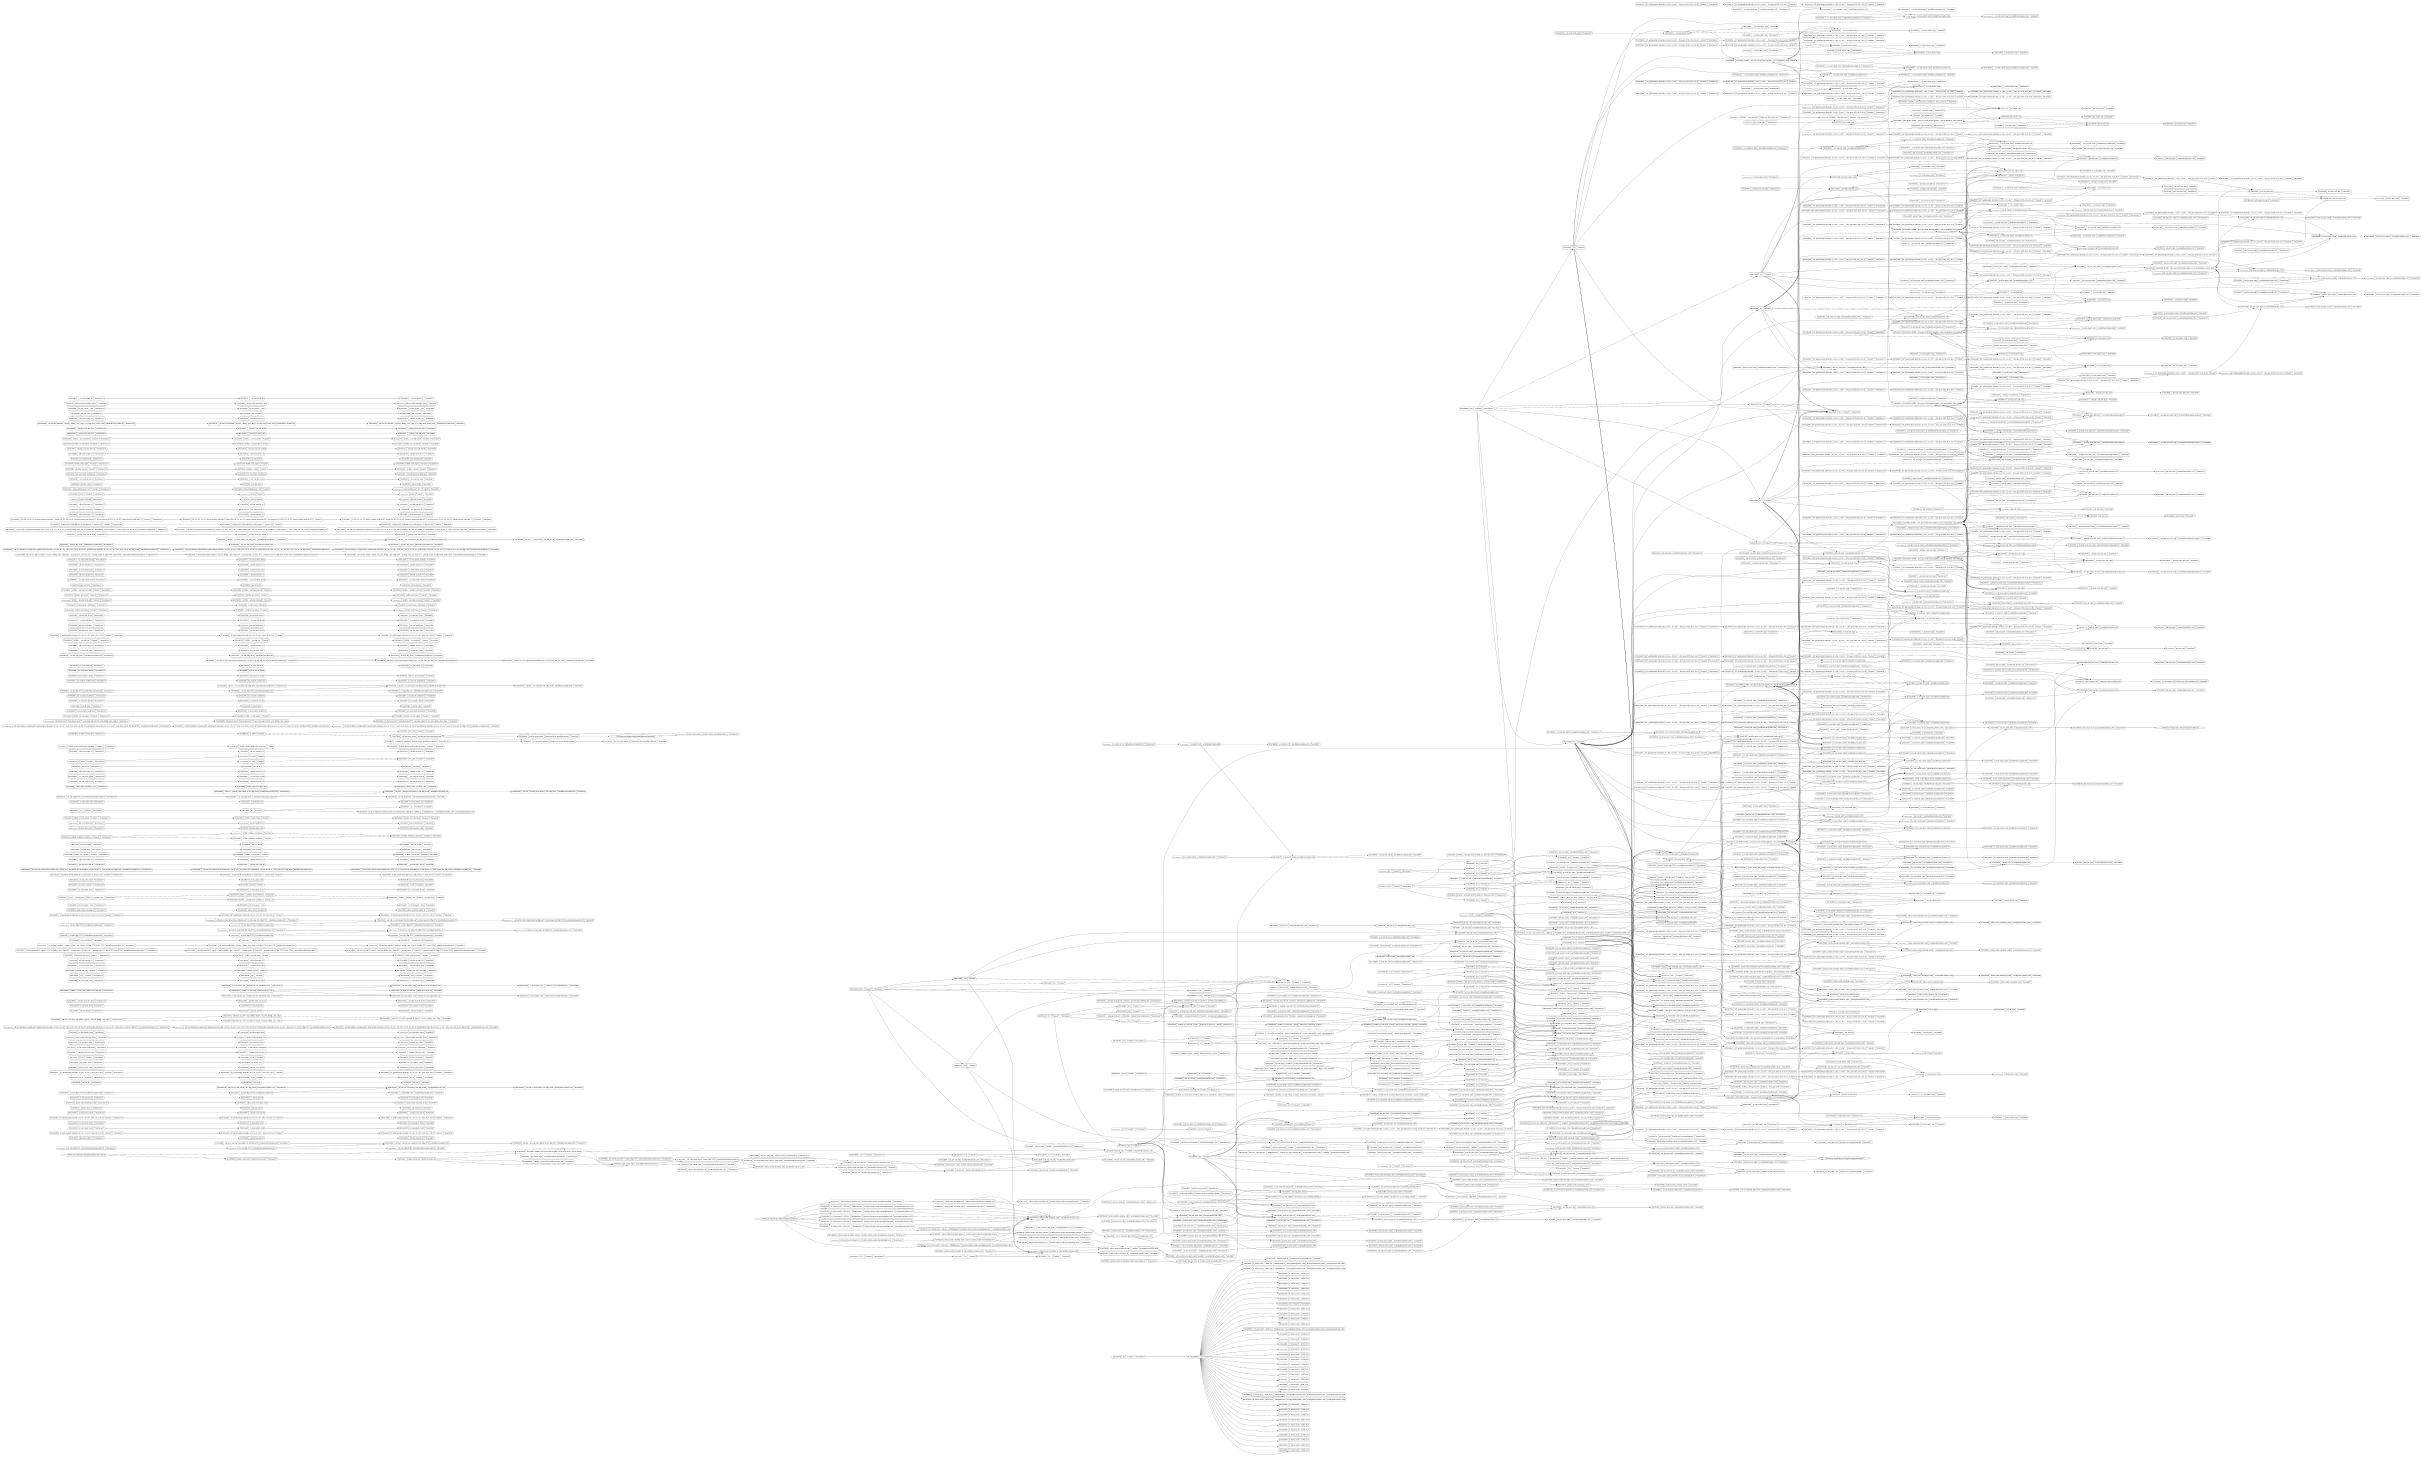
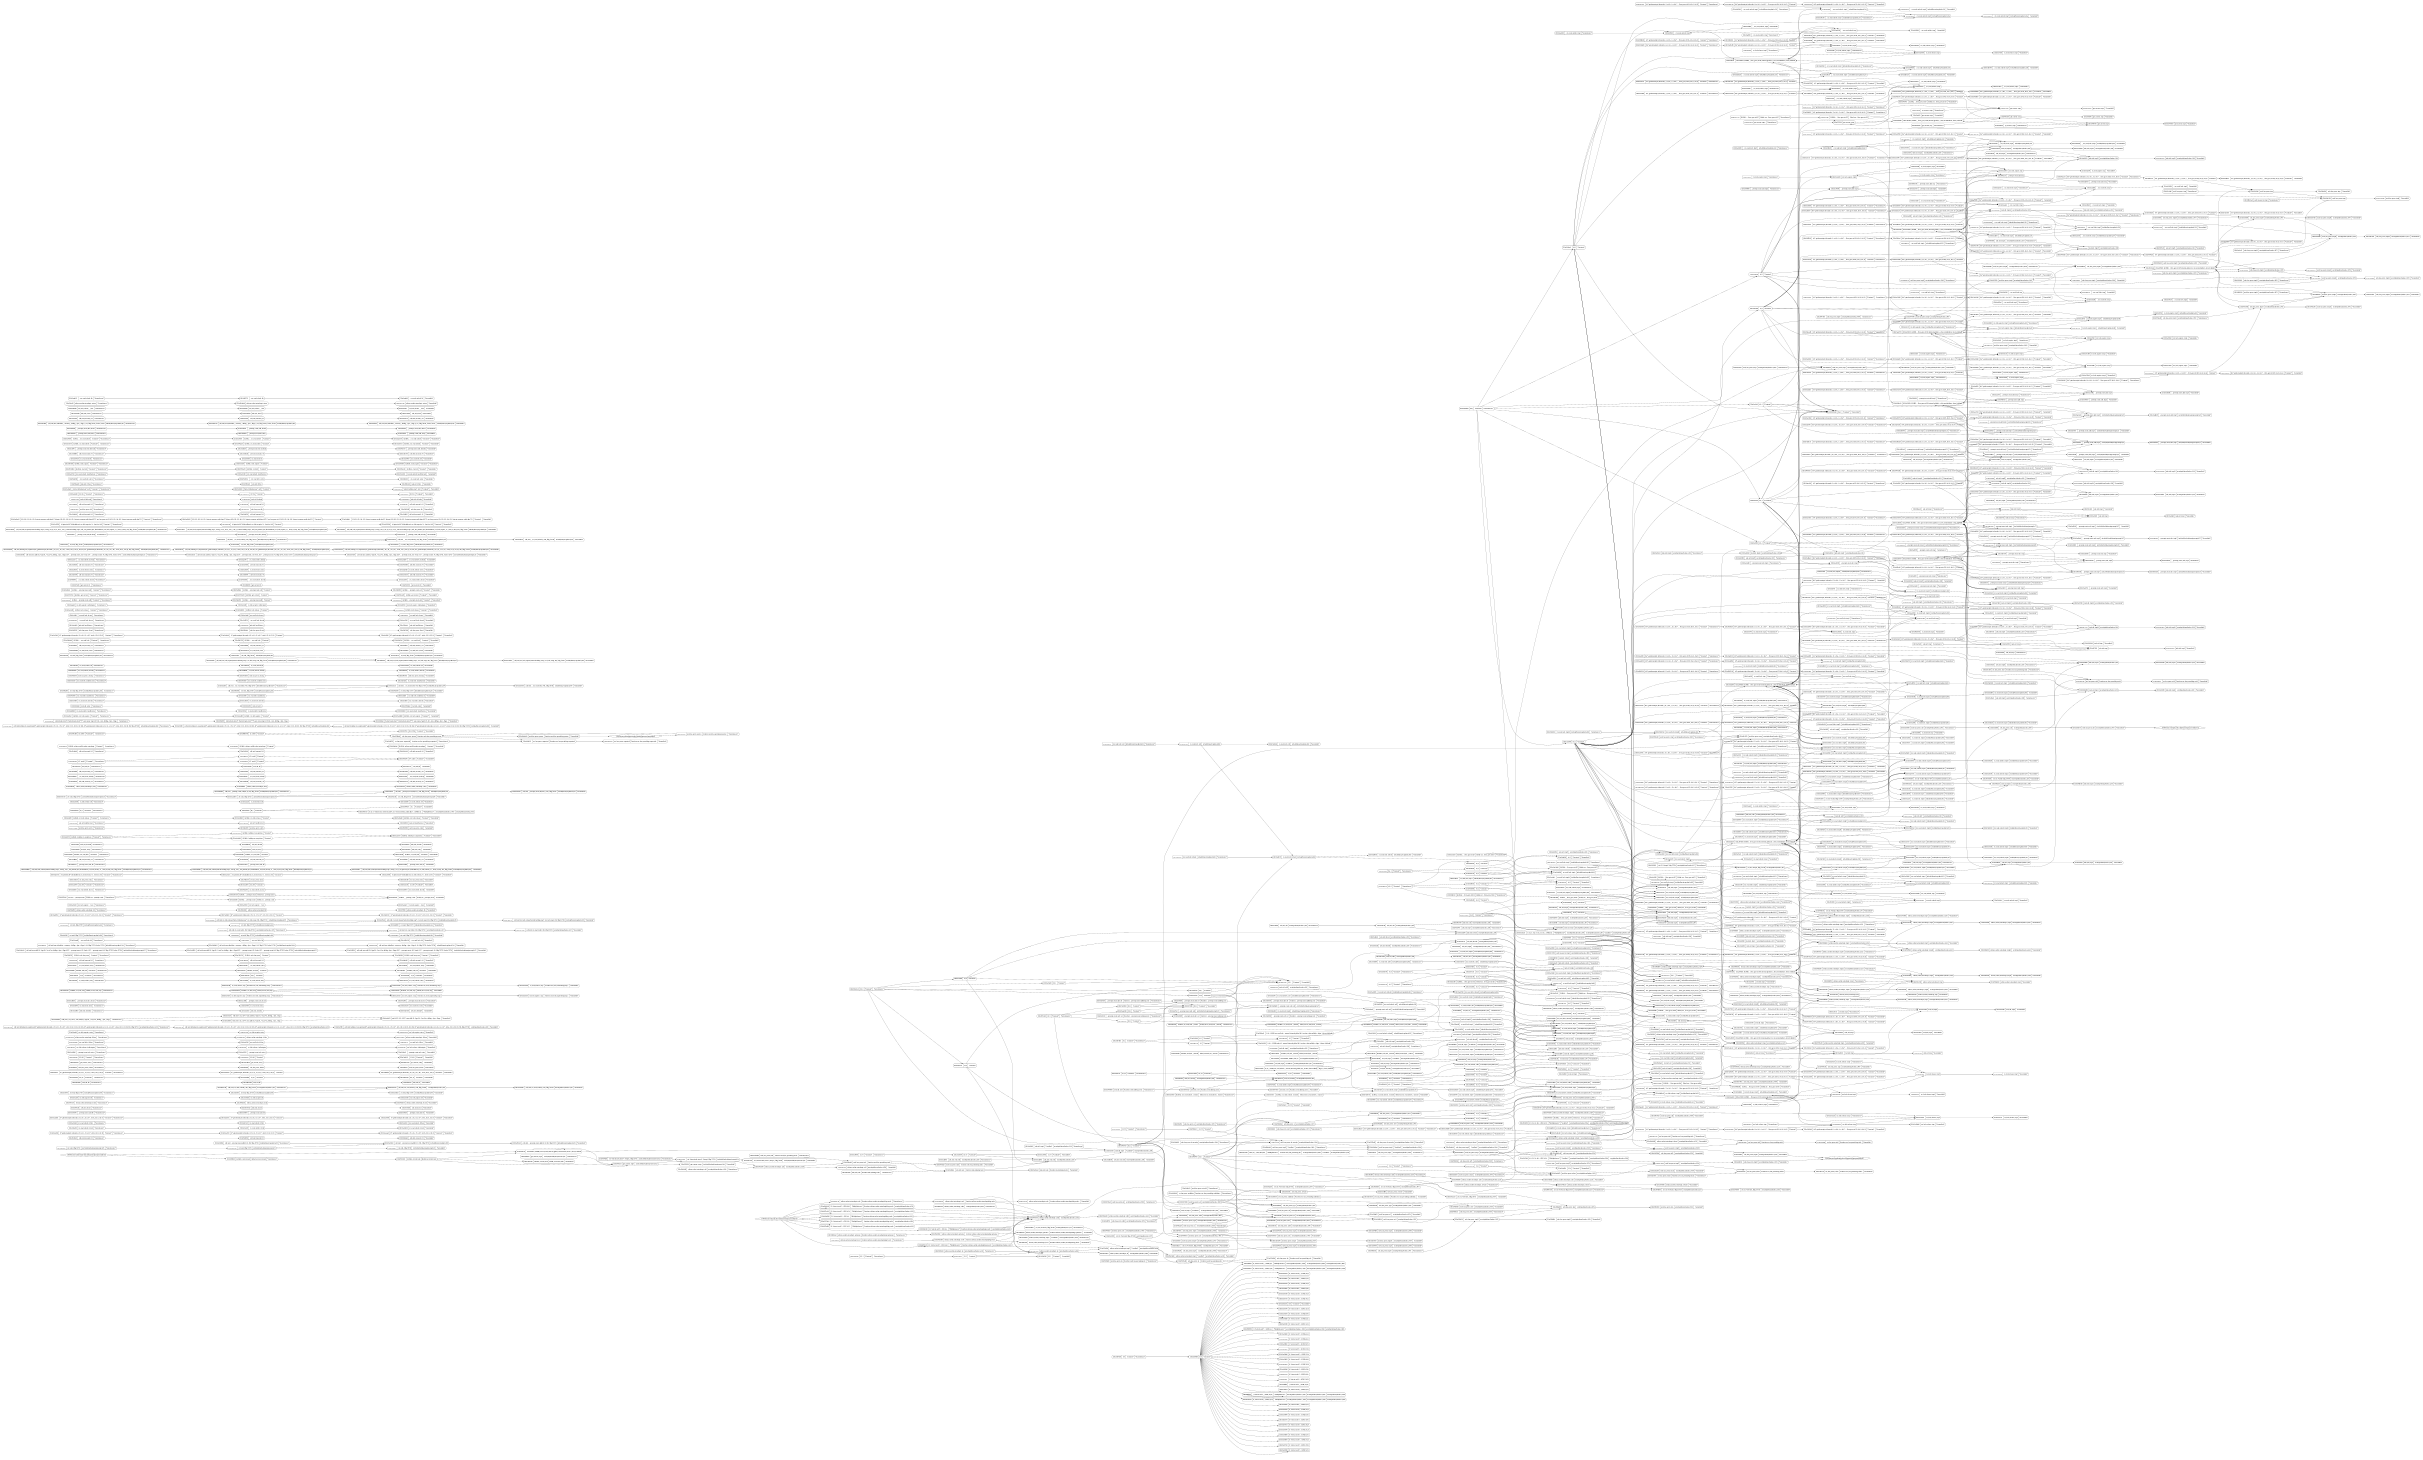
none -> (417, 671)
